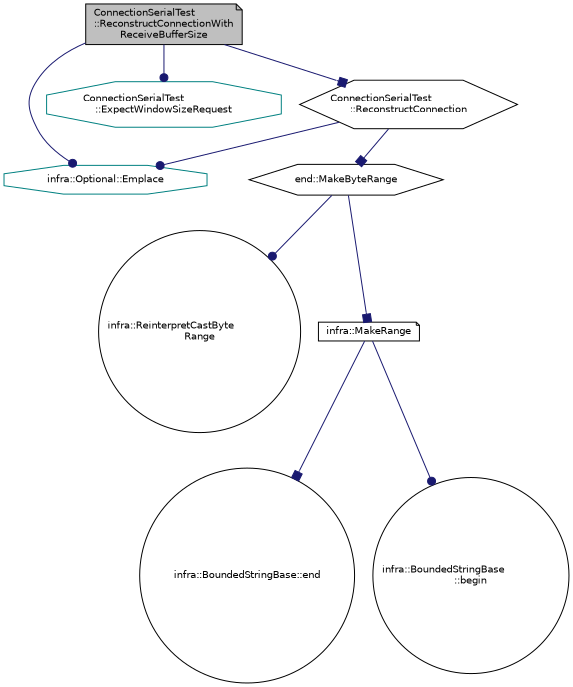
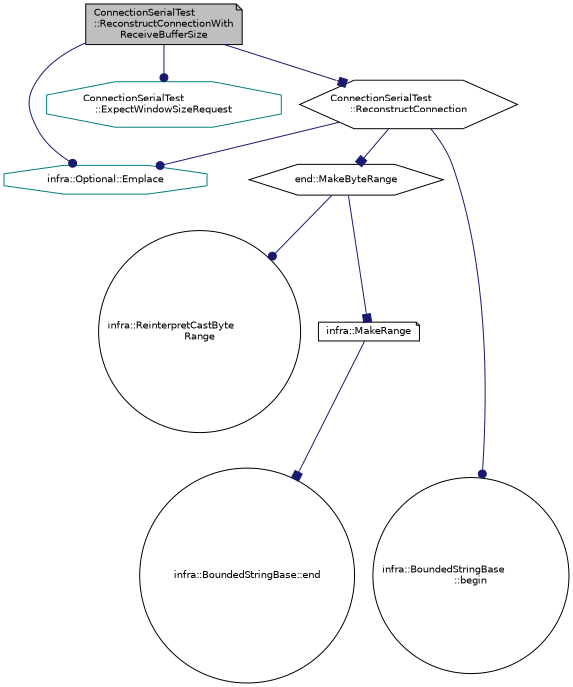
(401, 409) -> (480, 295)
